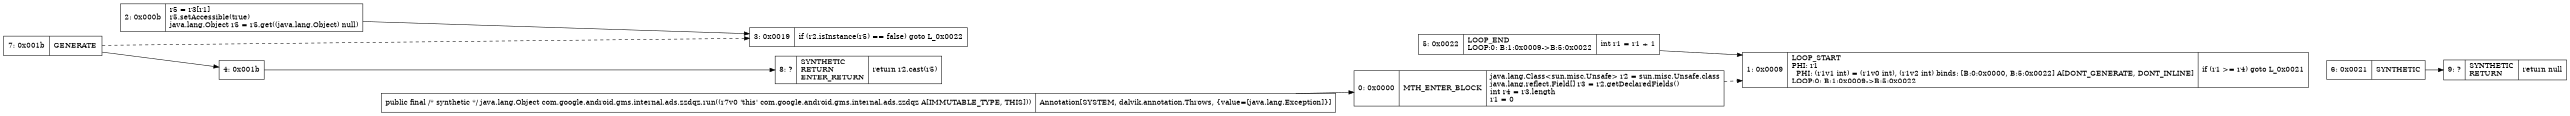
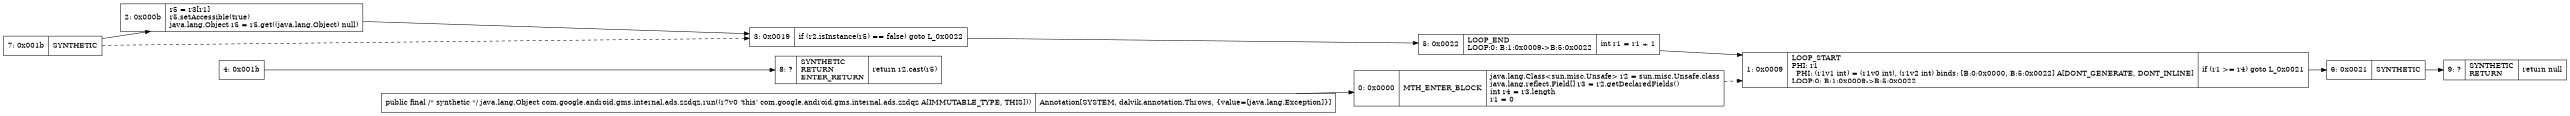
none -> (1190, 41)
(75, 46) -> (75, 46)
(158, 59) -> (124, 35)
none -> (2315, 70)
